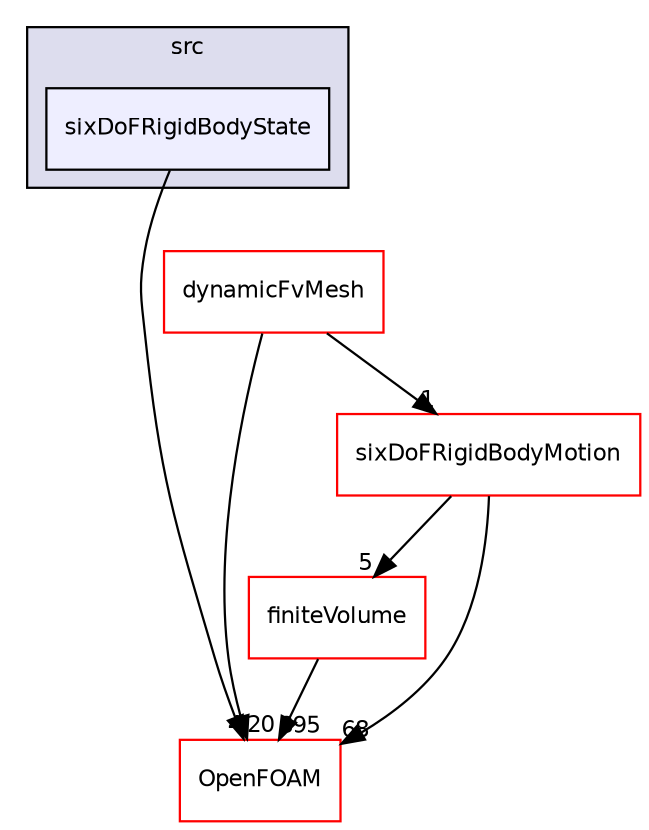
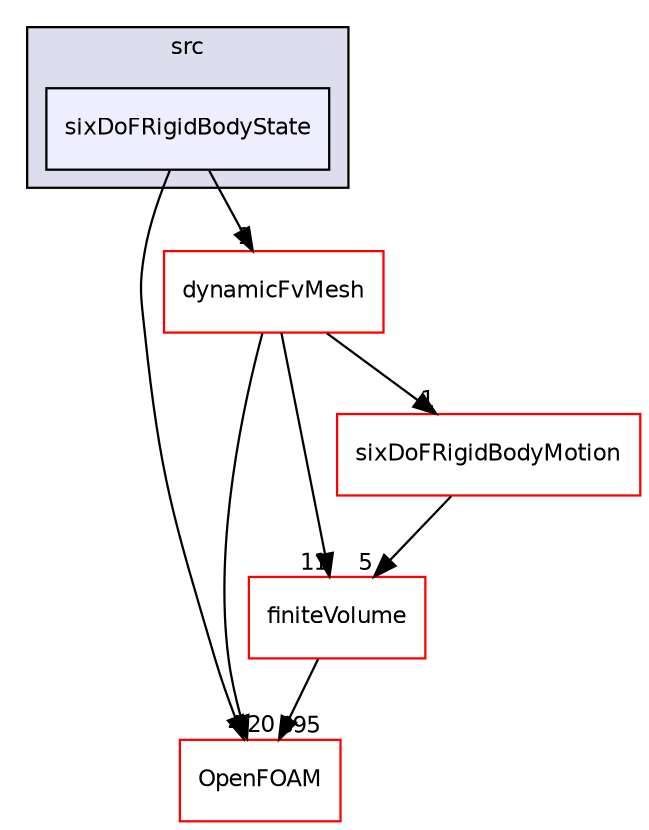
none -> (226, 202)
none -> (303, 444)
(460, 633) -> none
